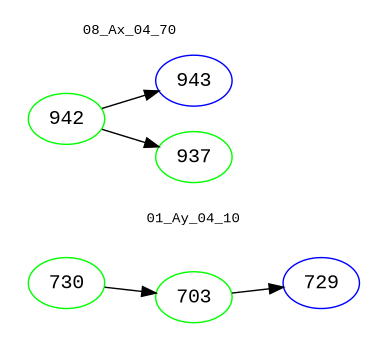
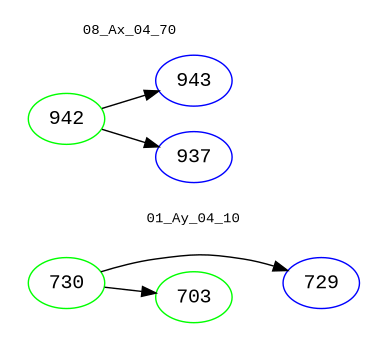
(194, 157) -> (194, 157)
(251, 291) -> (187, 255)
